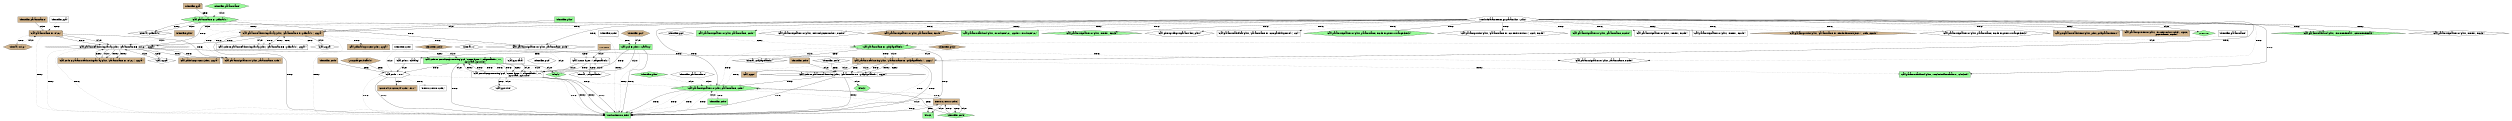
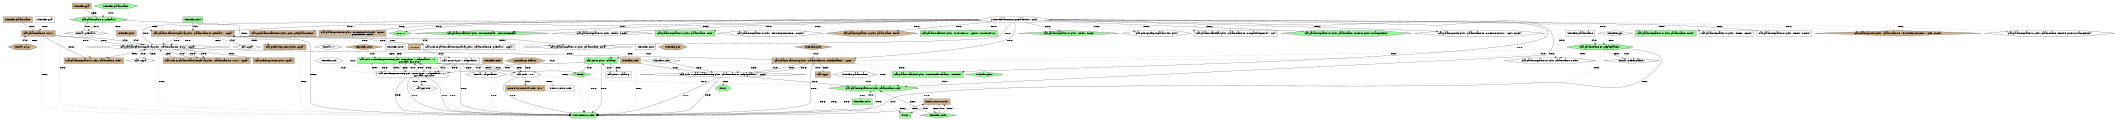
(515, 61) -> none
(402, 67) -> (607, 69)
